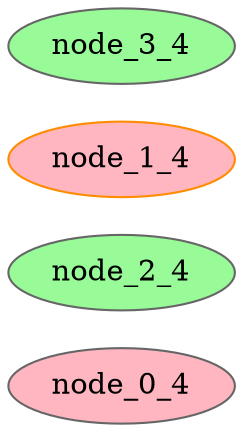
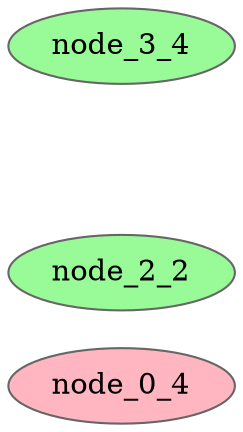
(122, 159) -> none
(122, 273) -> (122, 273)
